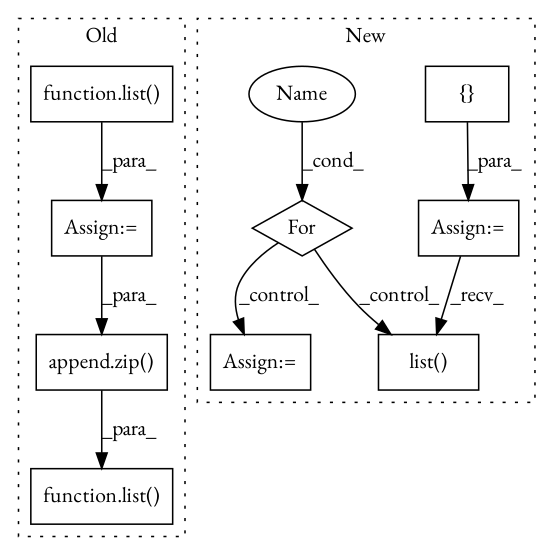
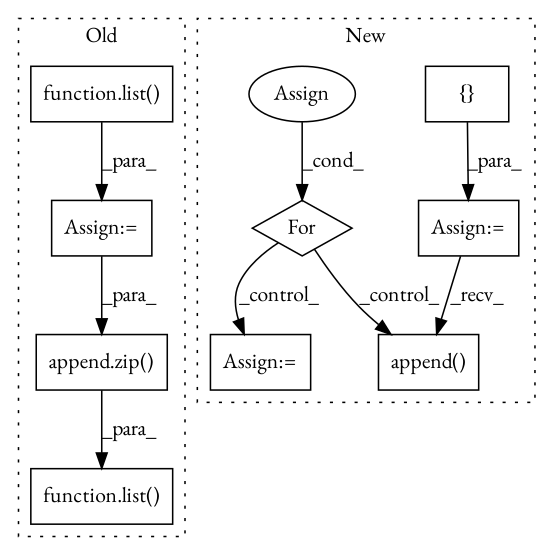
(302, 94) -> (302, 94)
(429, 362) -> (429, 362)
